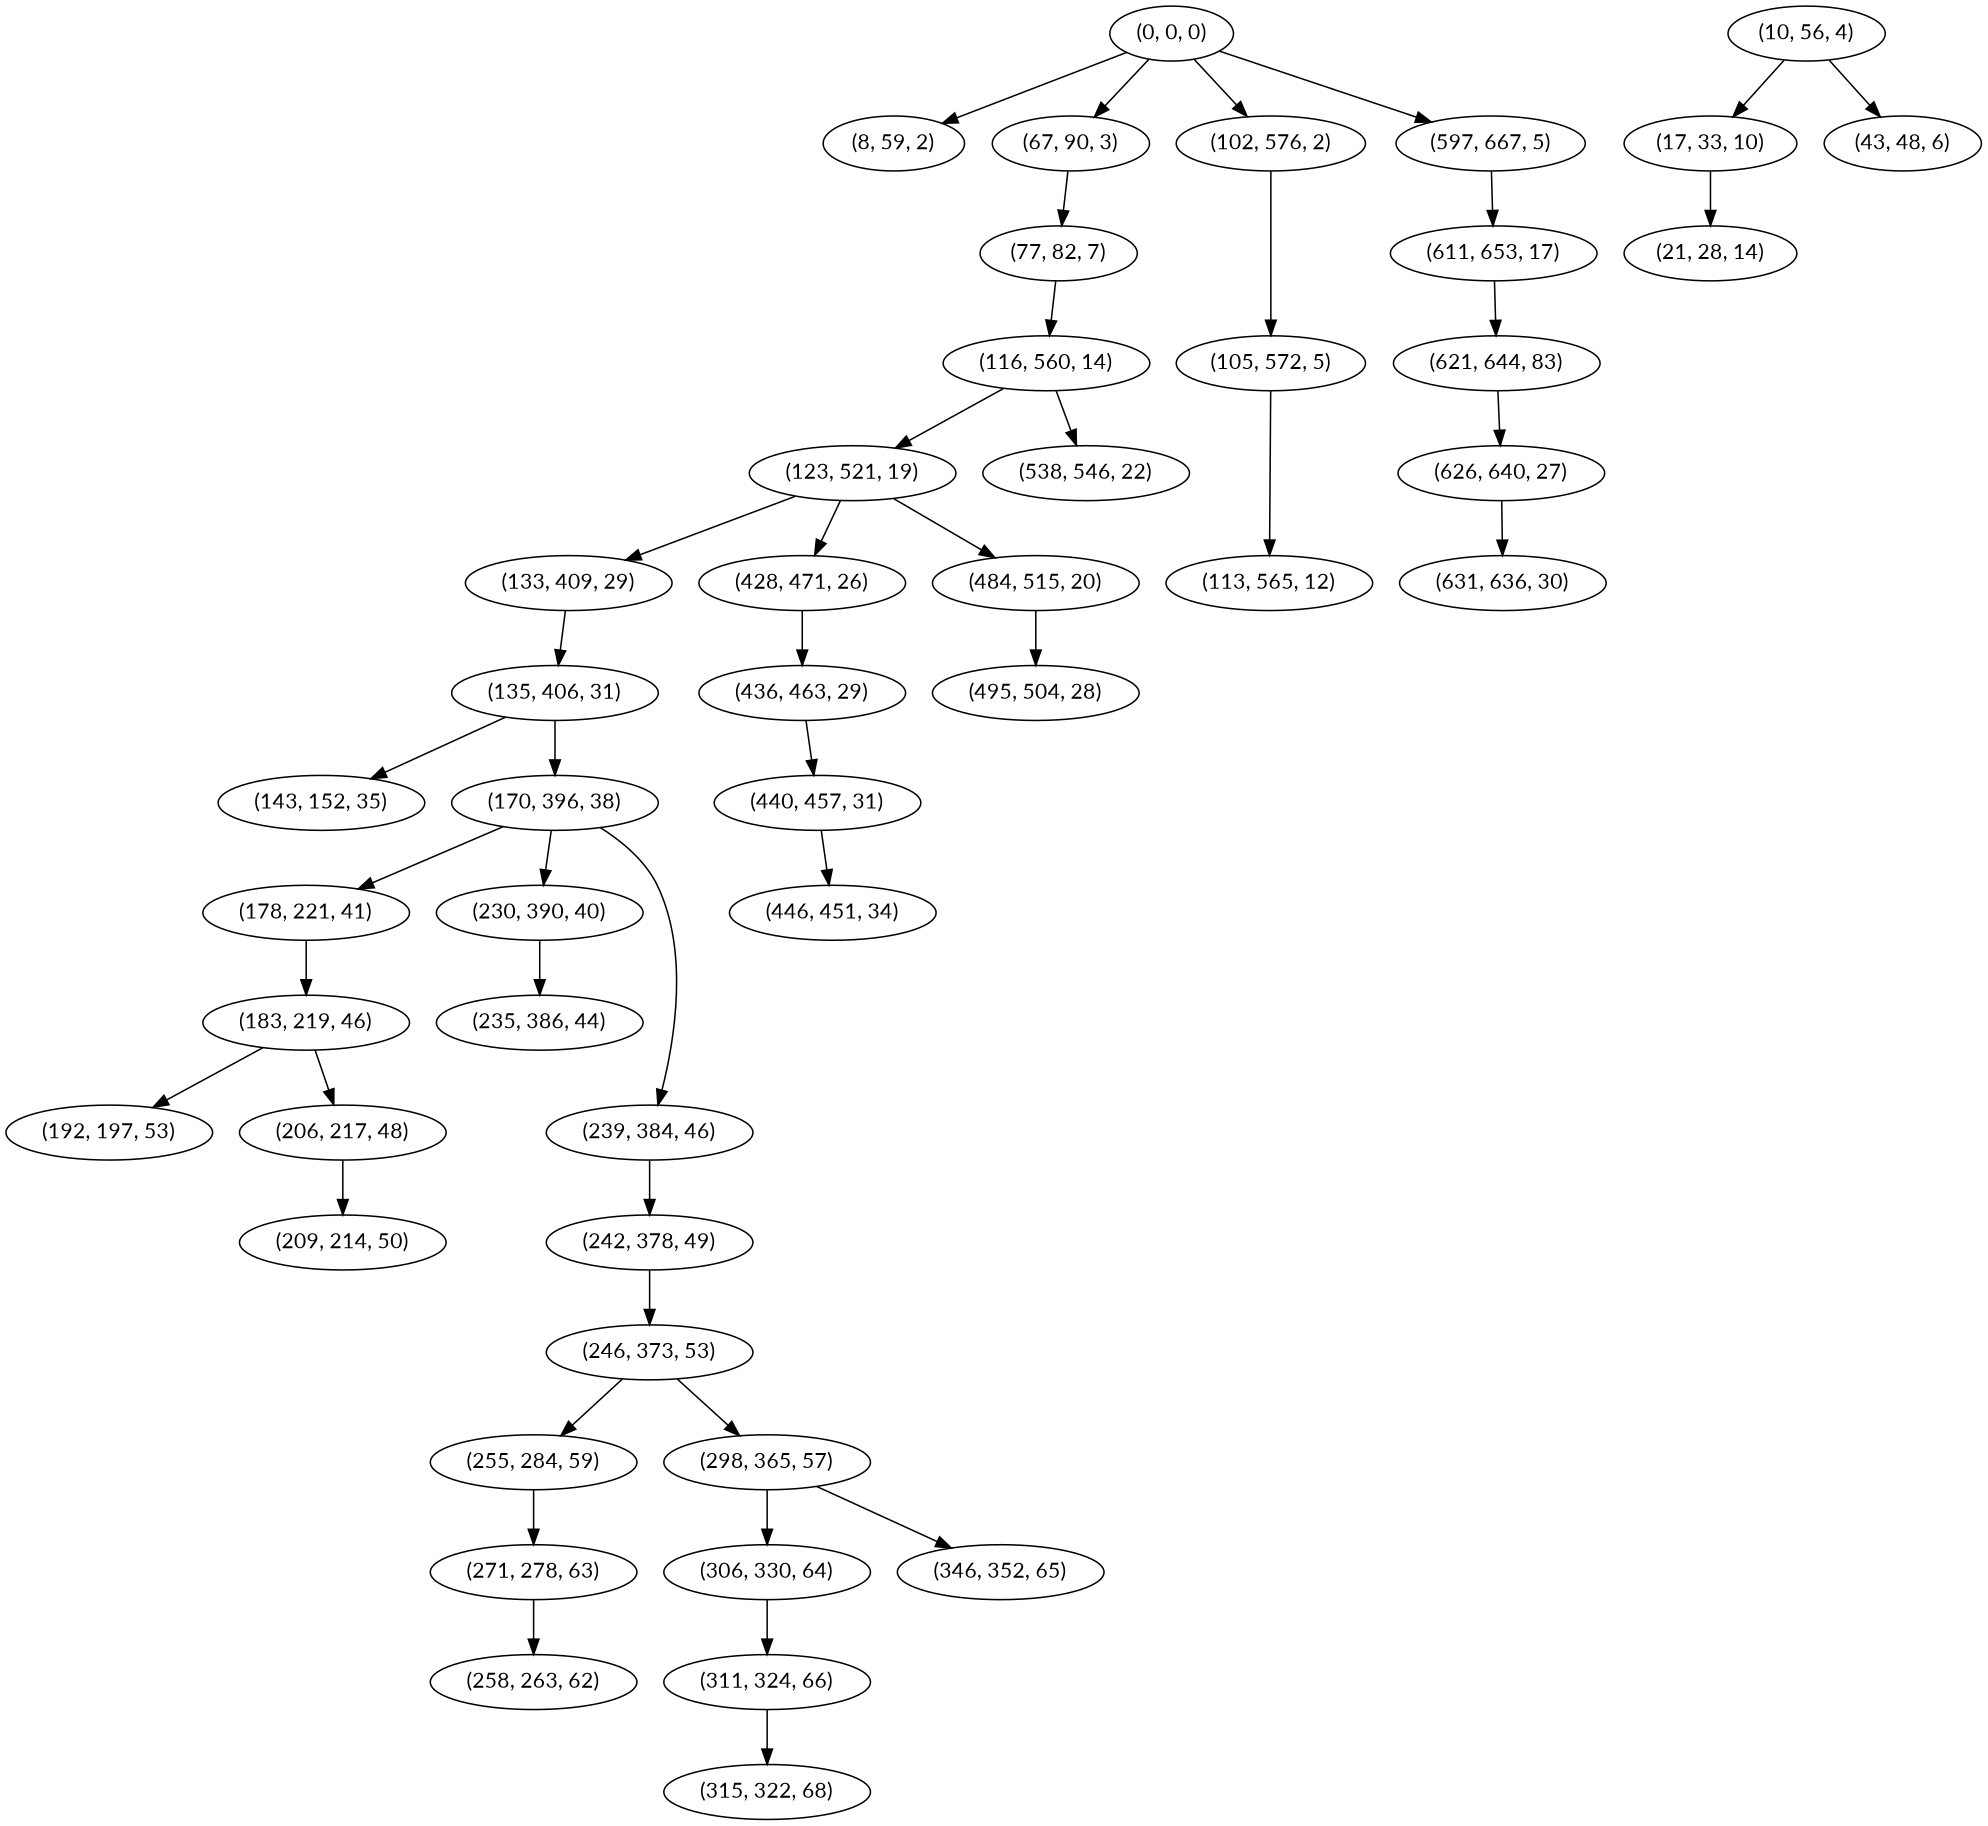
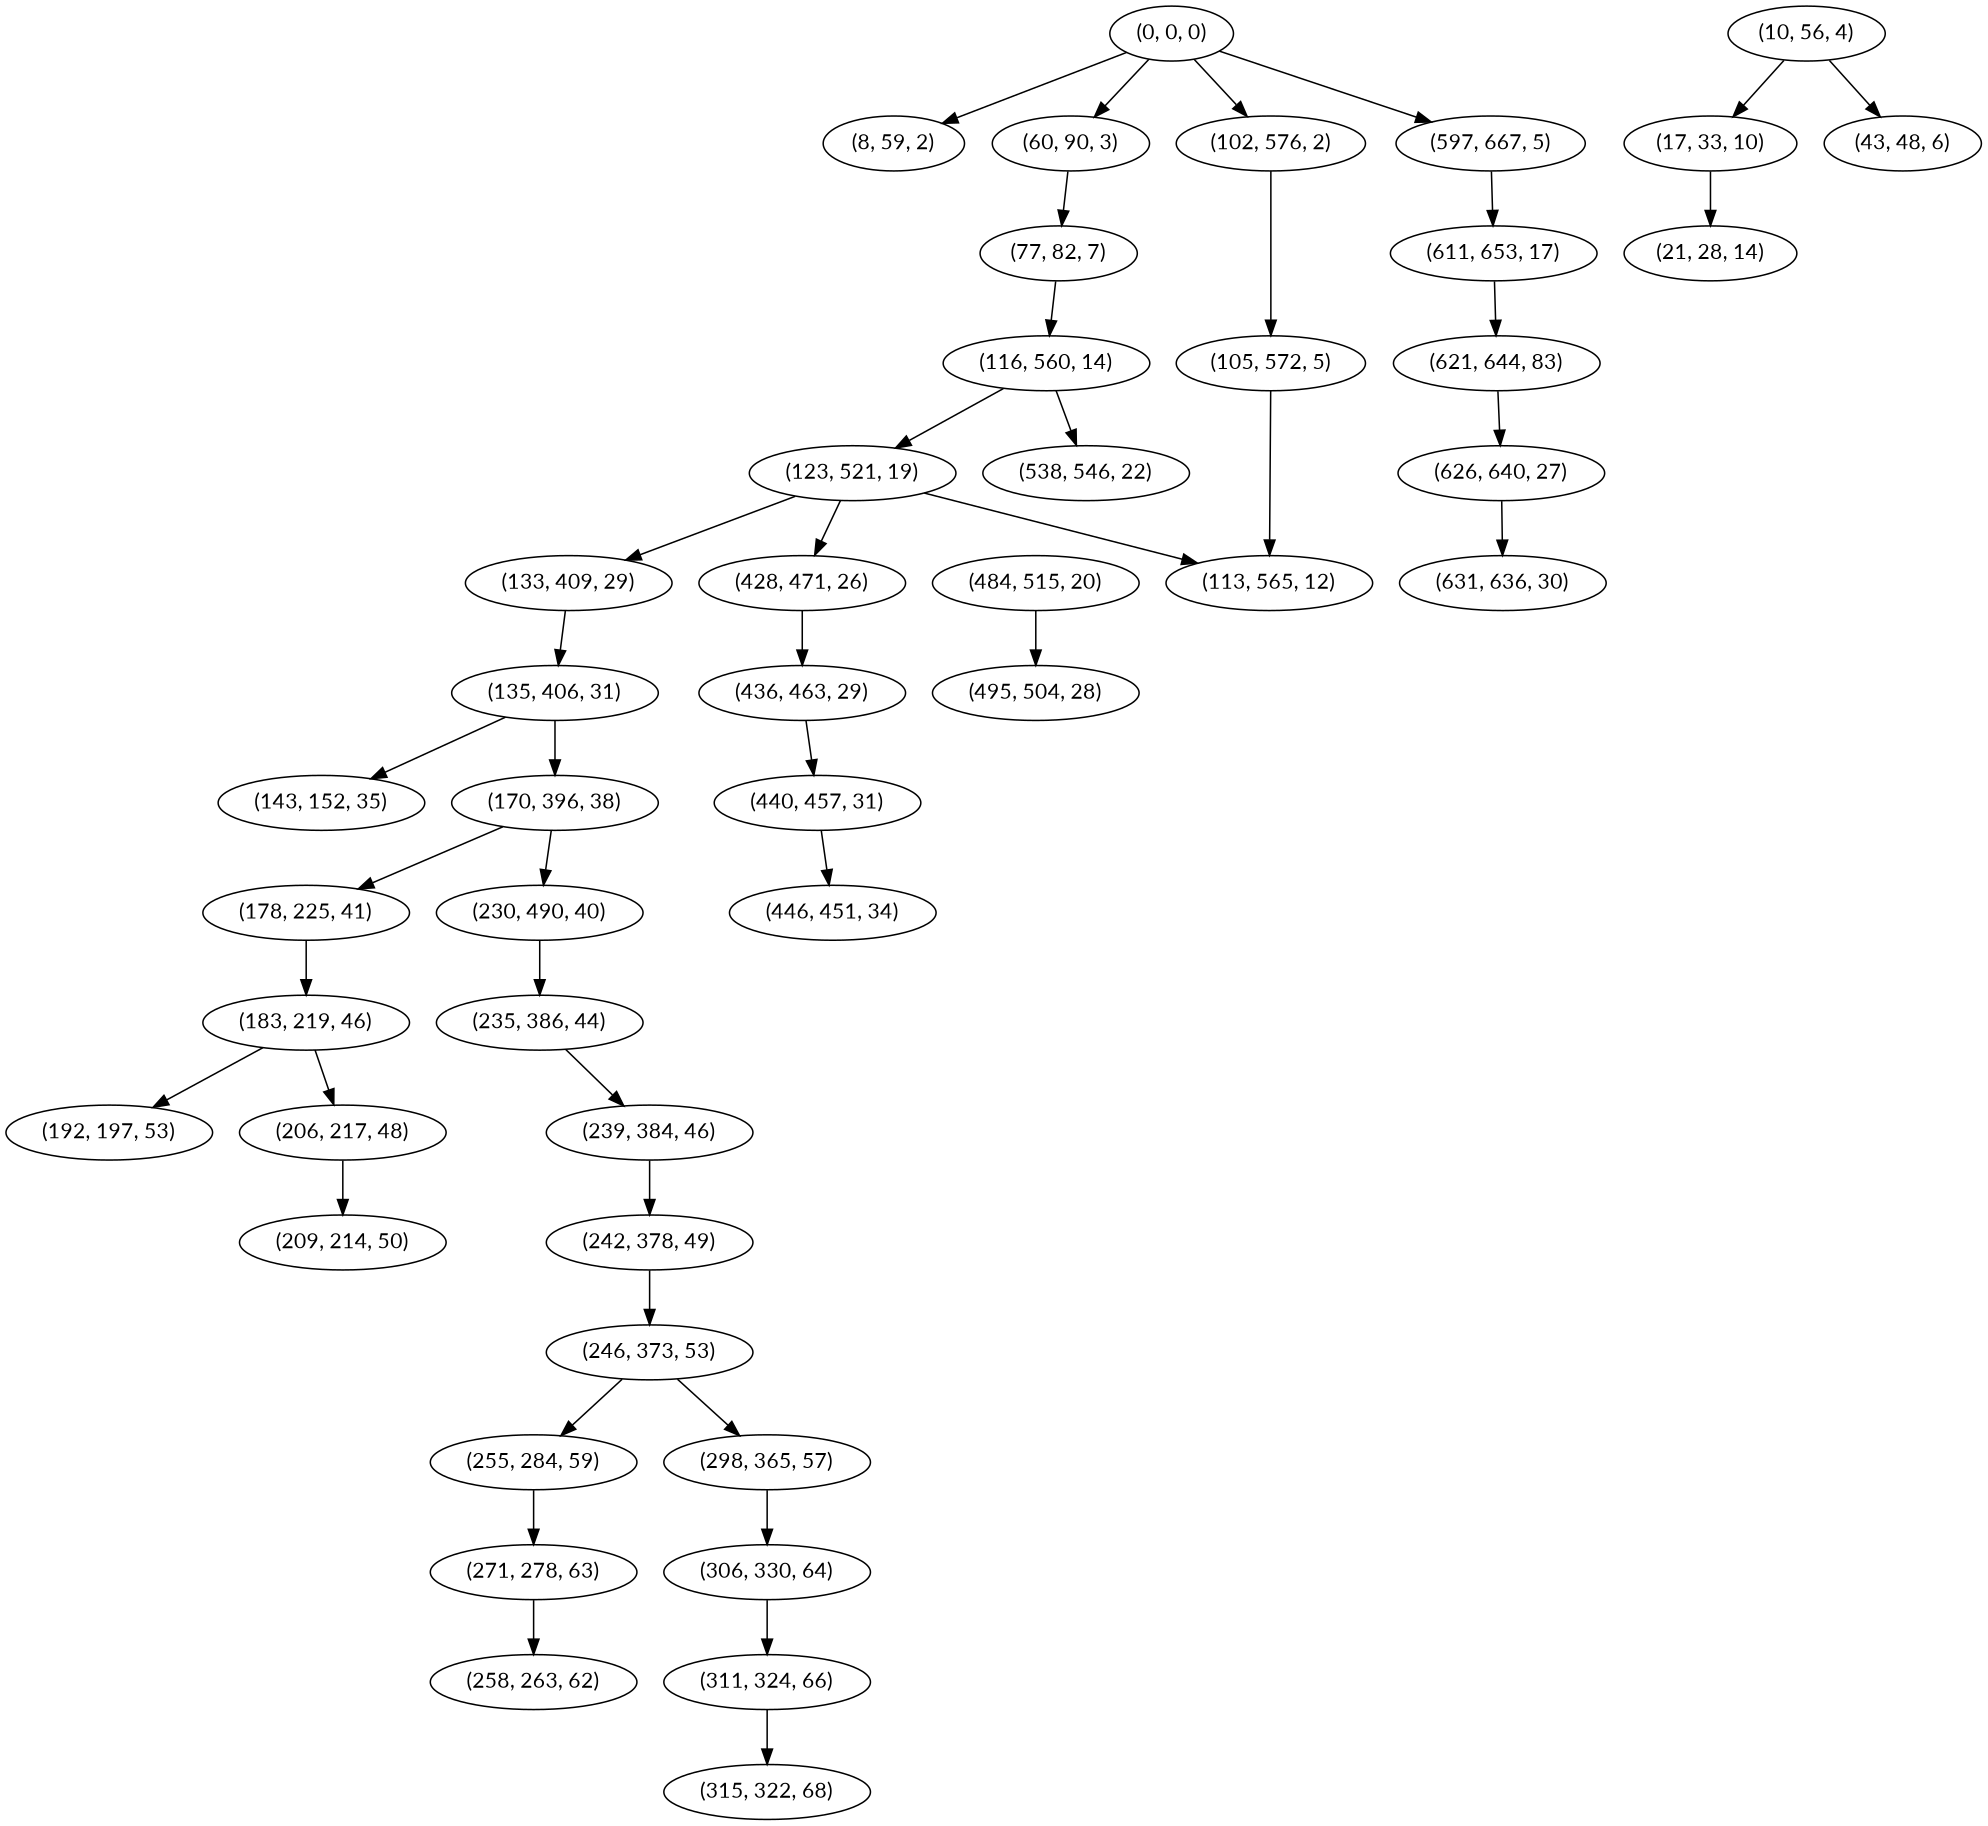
(1071, 143) -> (1071, 143)
(938, 524) -> (1053, 526)
(306, 913) -> (306, 913)
(540, 913) -> (540, 913)
(674, 946) -> (589, 1072)
(1001, 1572) -> none
